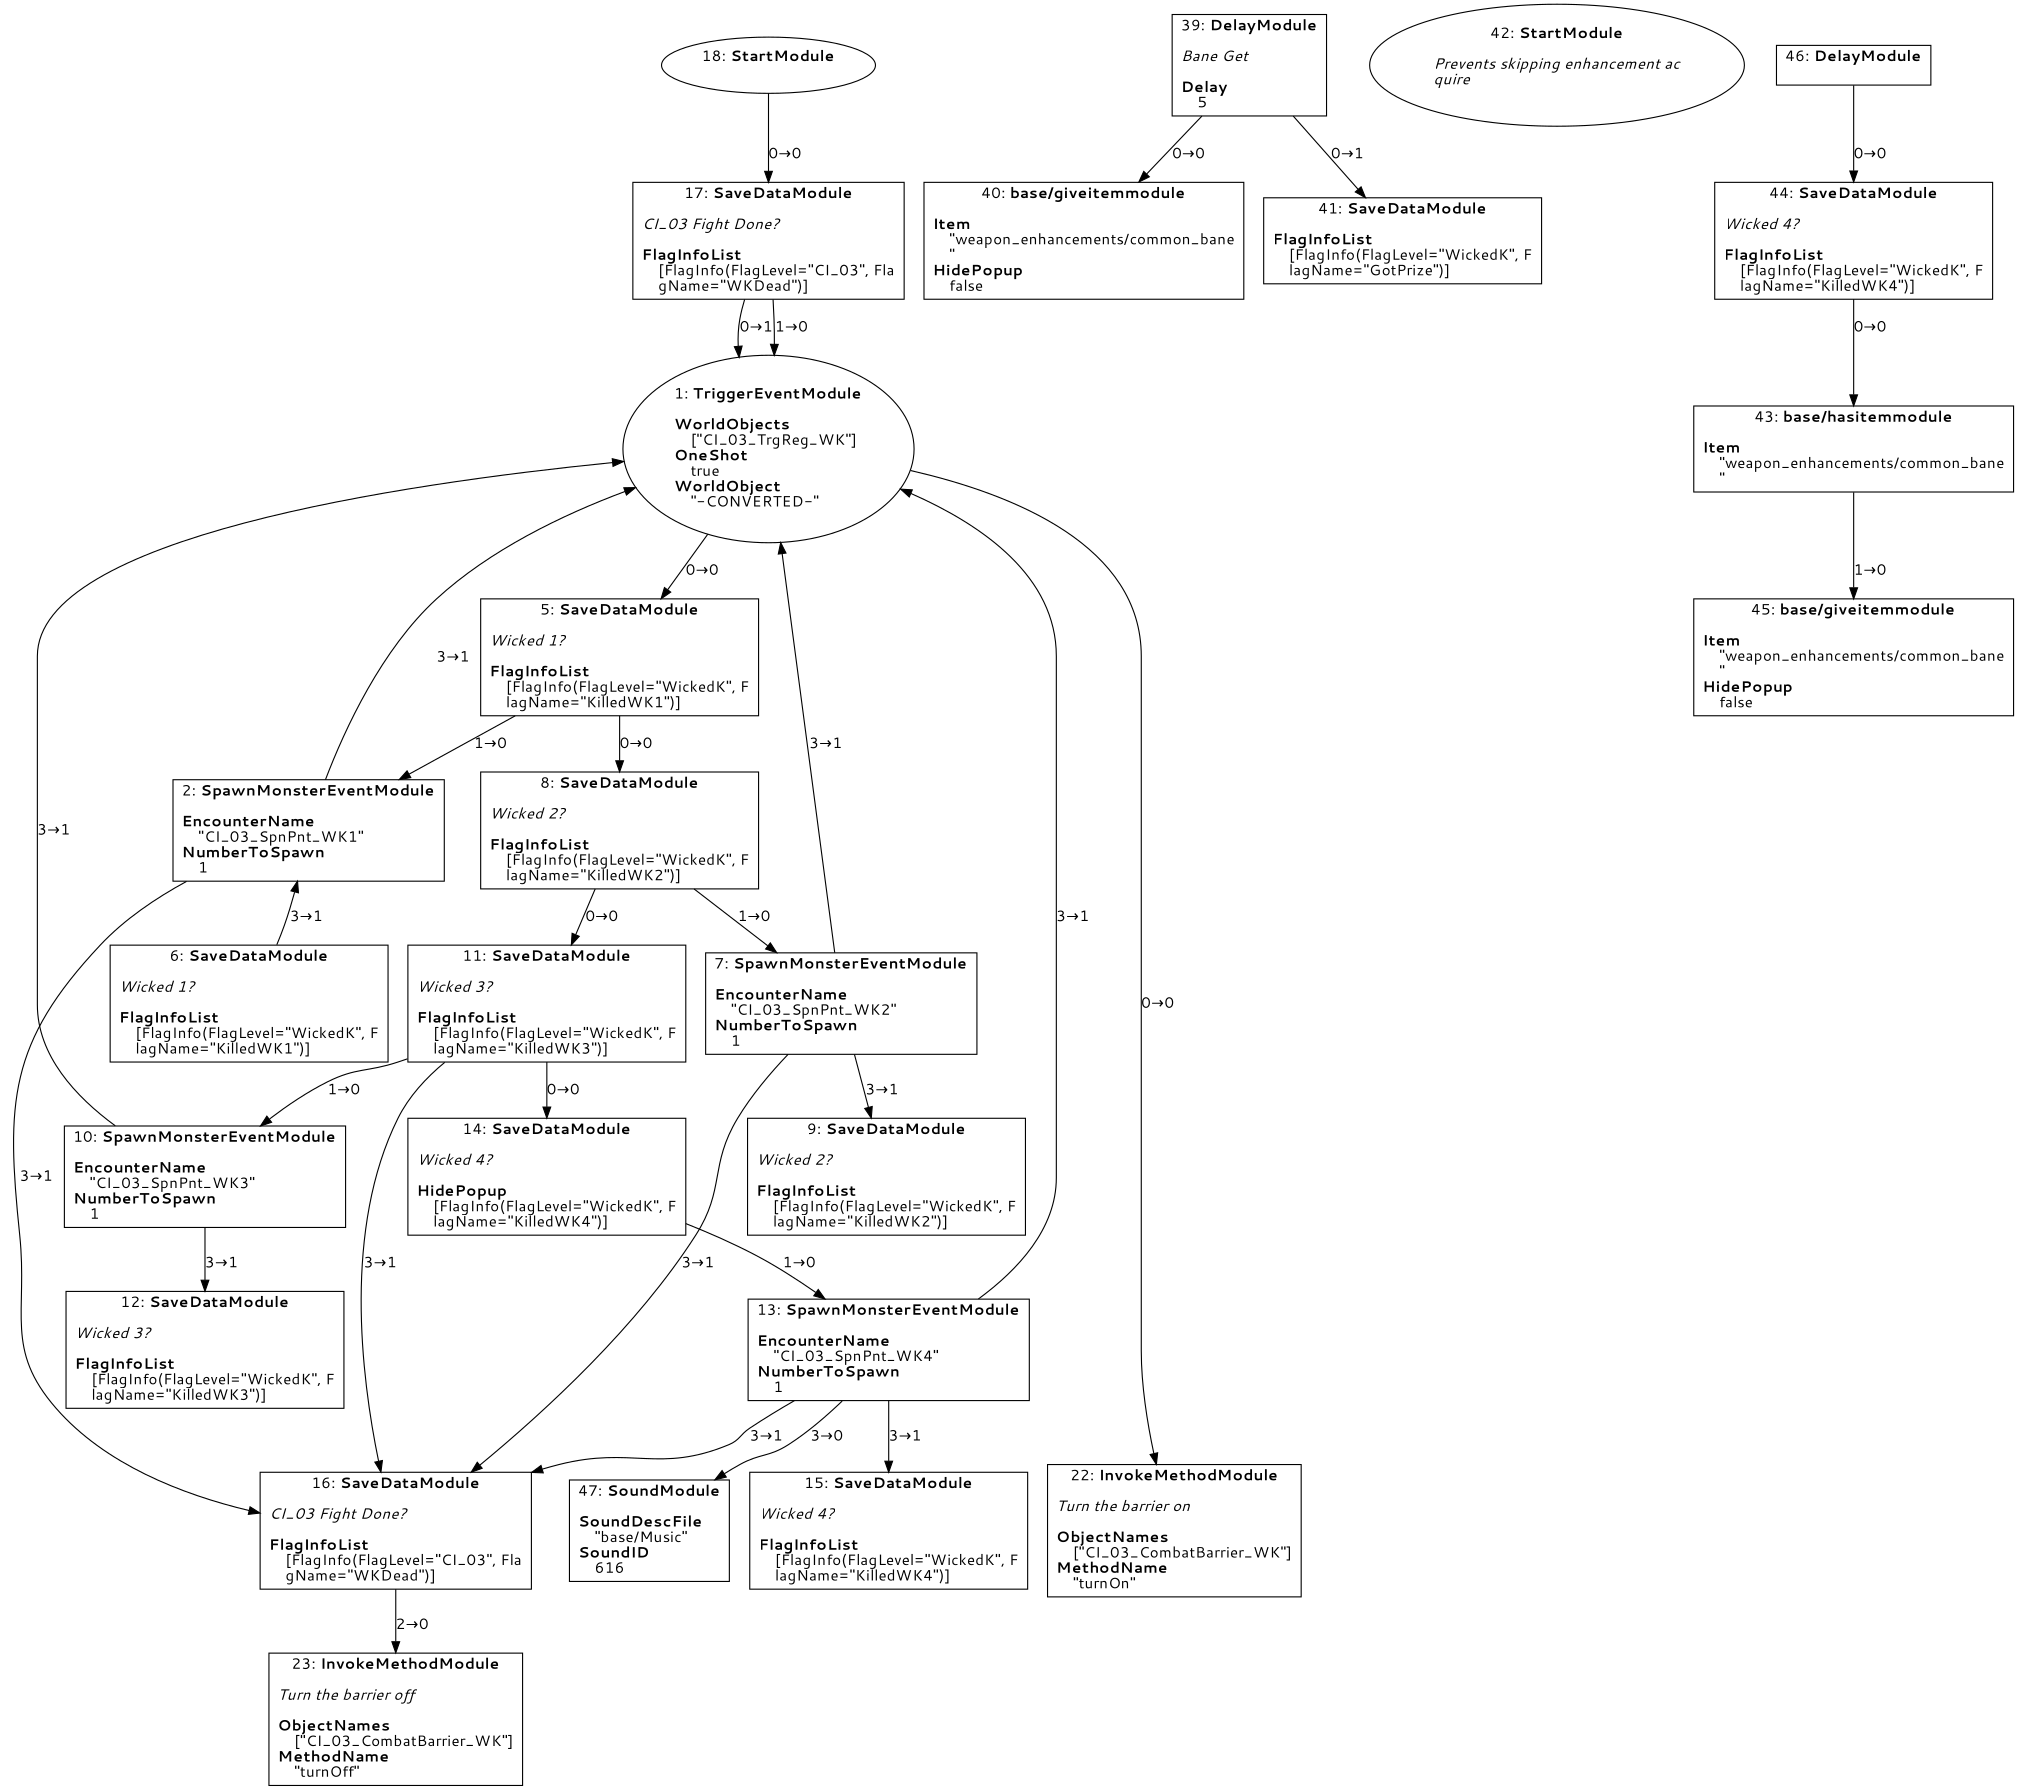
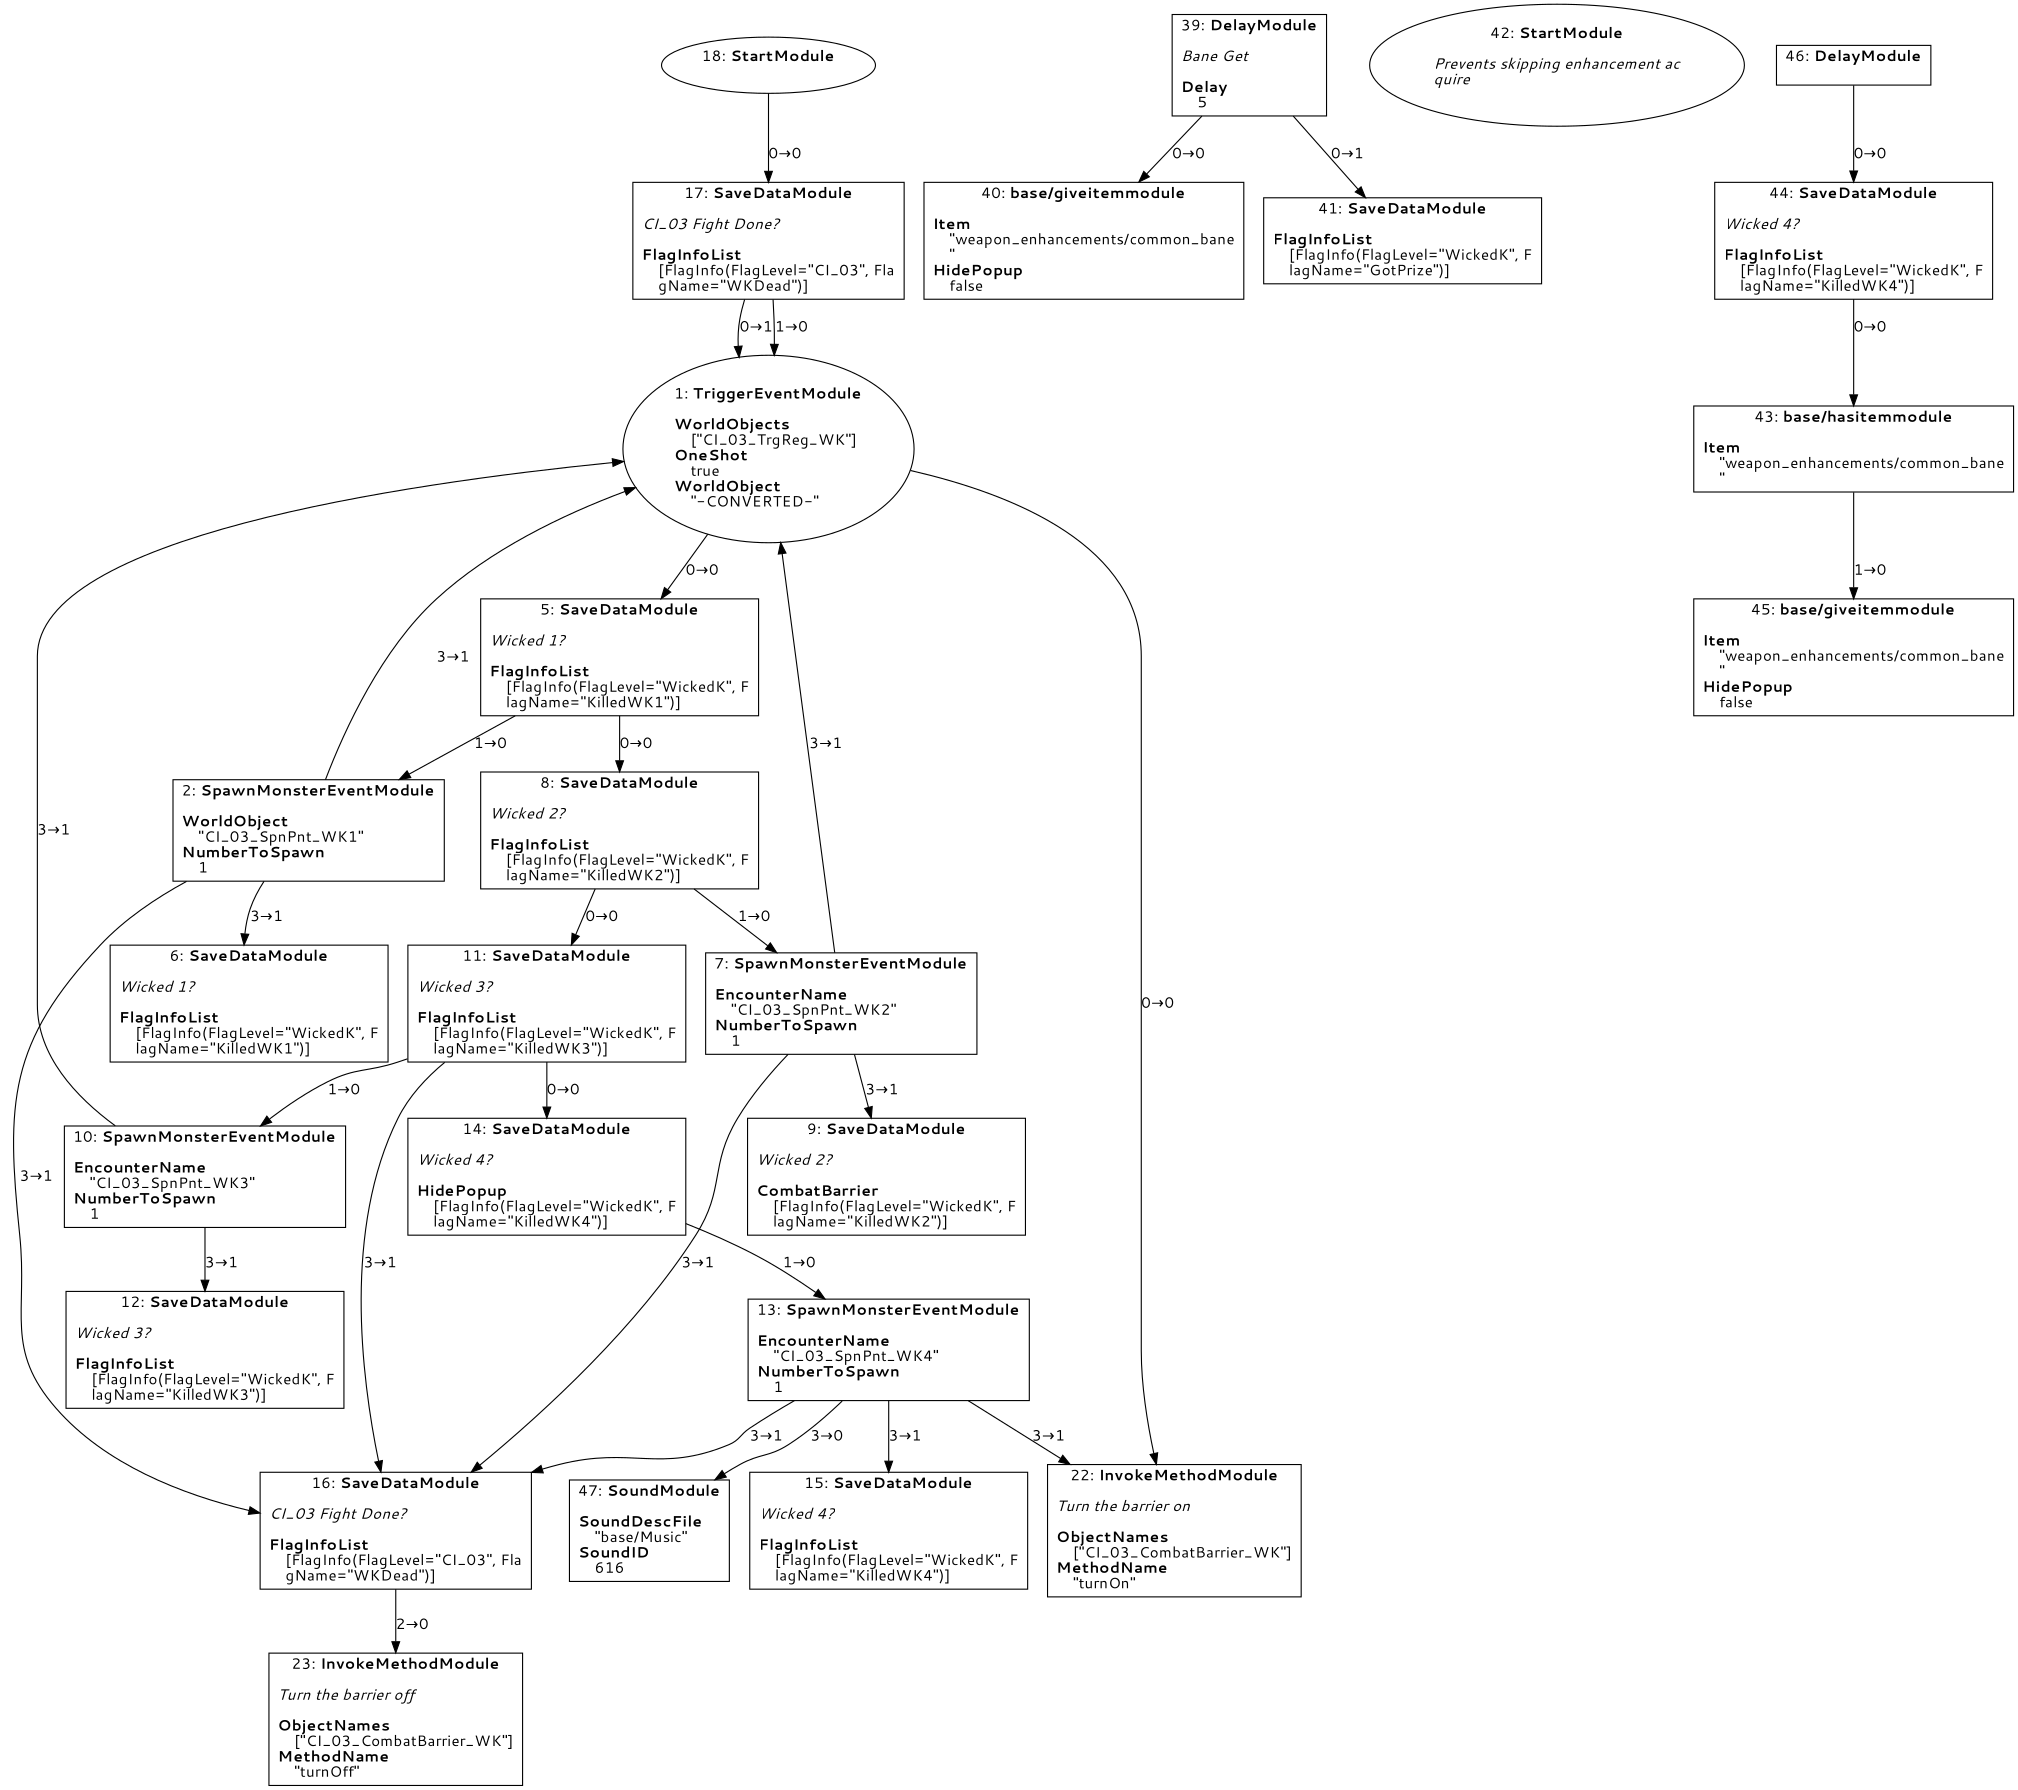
(249, 822) -> (235, 822)
(1056, 876) -> (1014, 1430)
(287, 919) -> (251, 906)
(807, 1191) -> (818, 1191)
